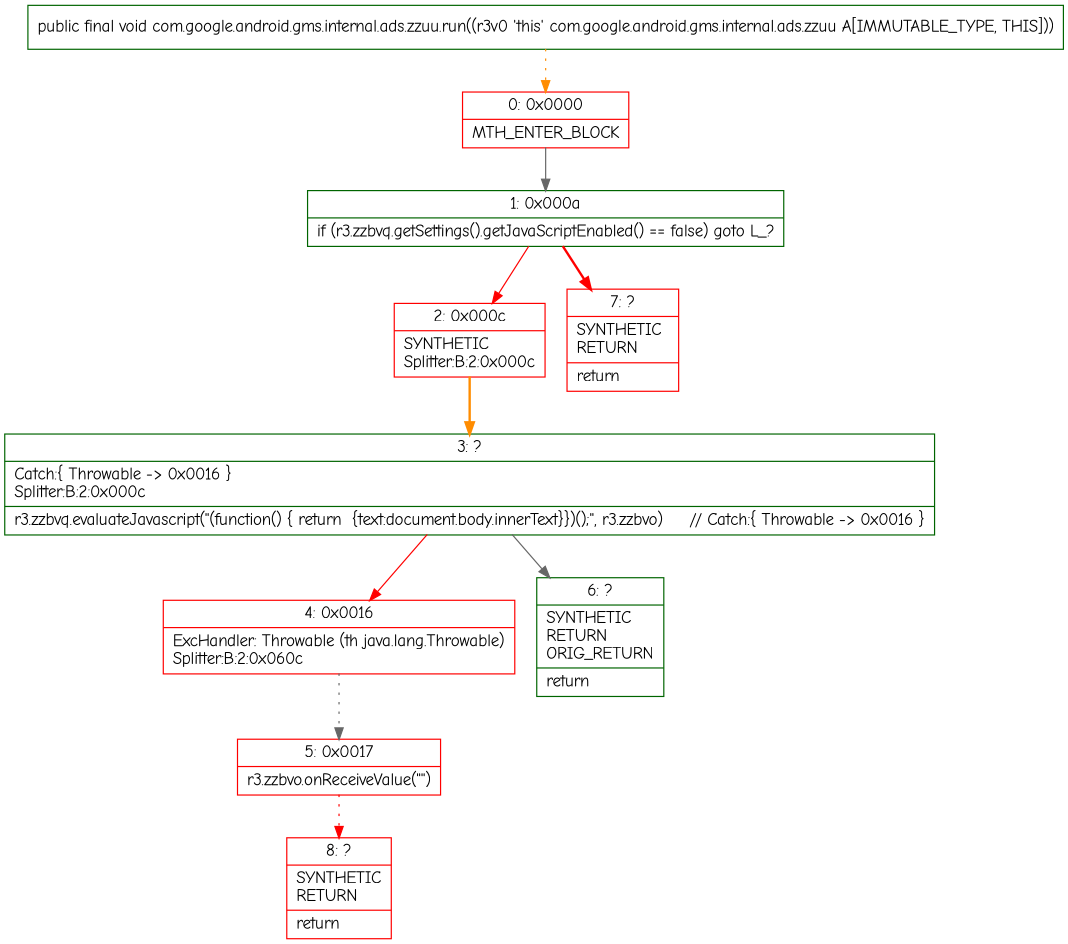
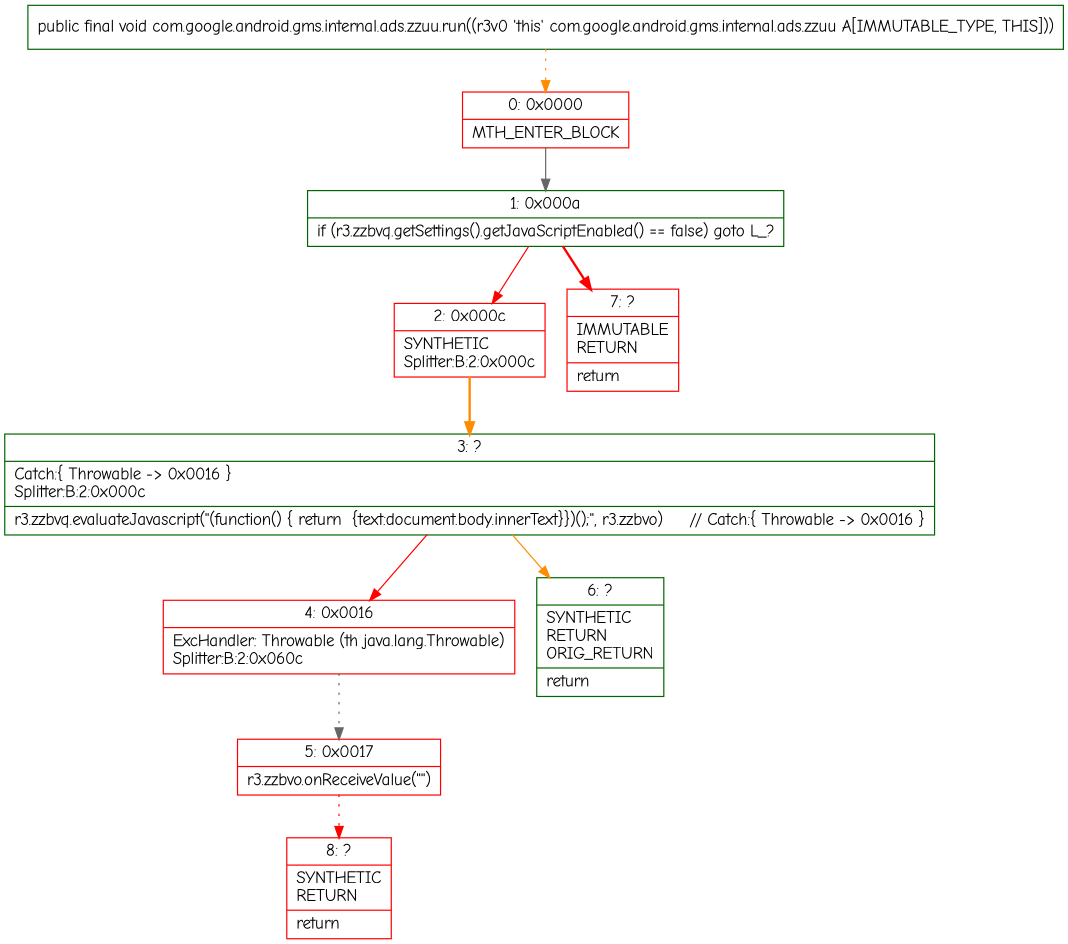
(619, 330) -> (623, 330)
(527, 552) -> (527, 552)
